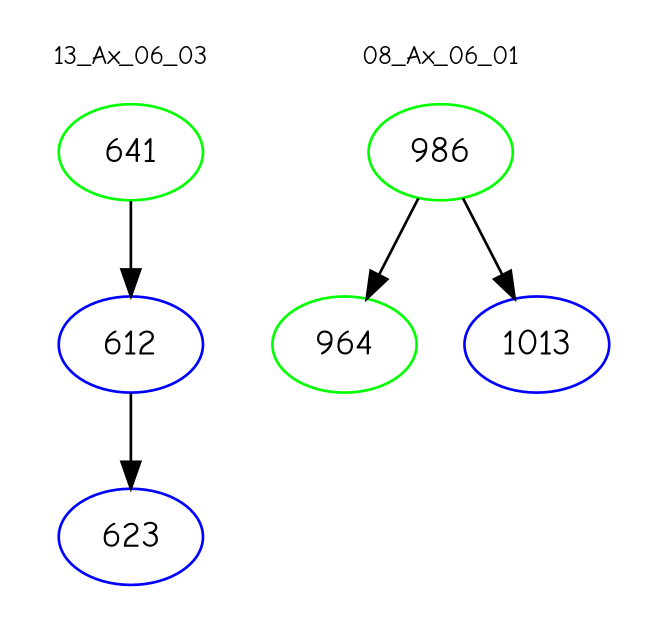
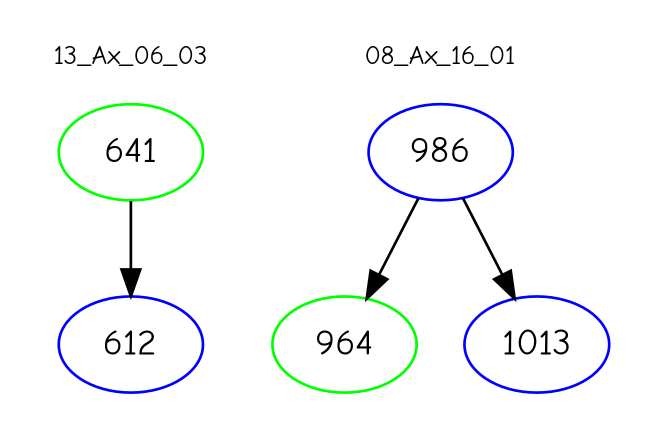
(441, 57) -> (441, 57)
(441, 152) -> (441, 152)
(131, 537) -> none
